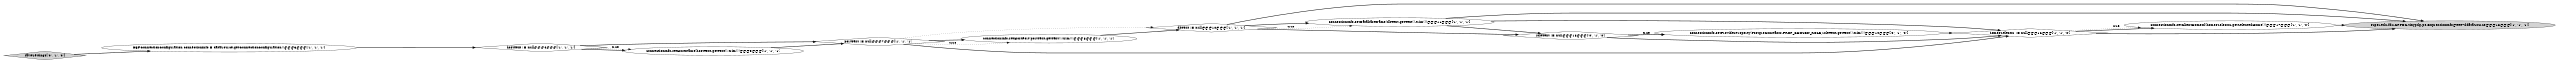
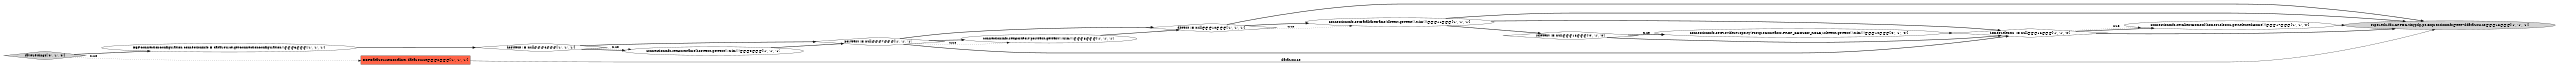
(1025, 29) -> (1025, 29)
(1387, 32) -> none
none -> (416, 60)
